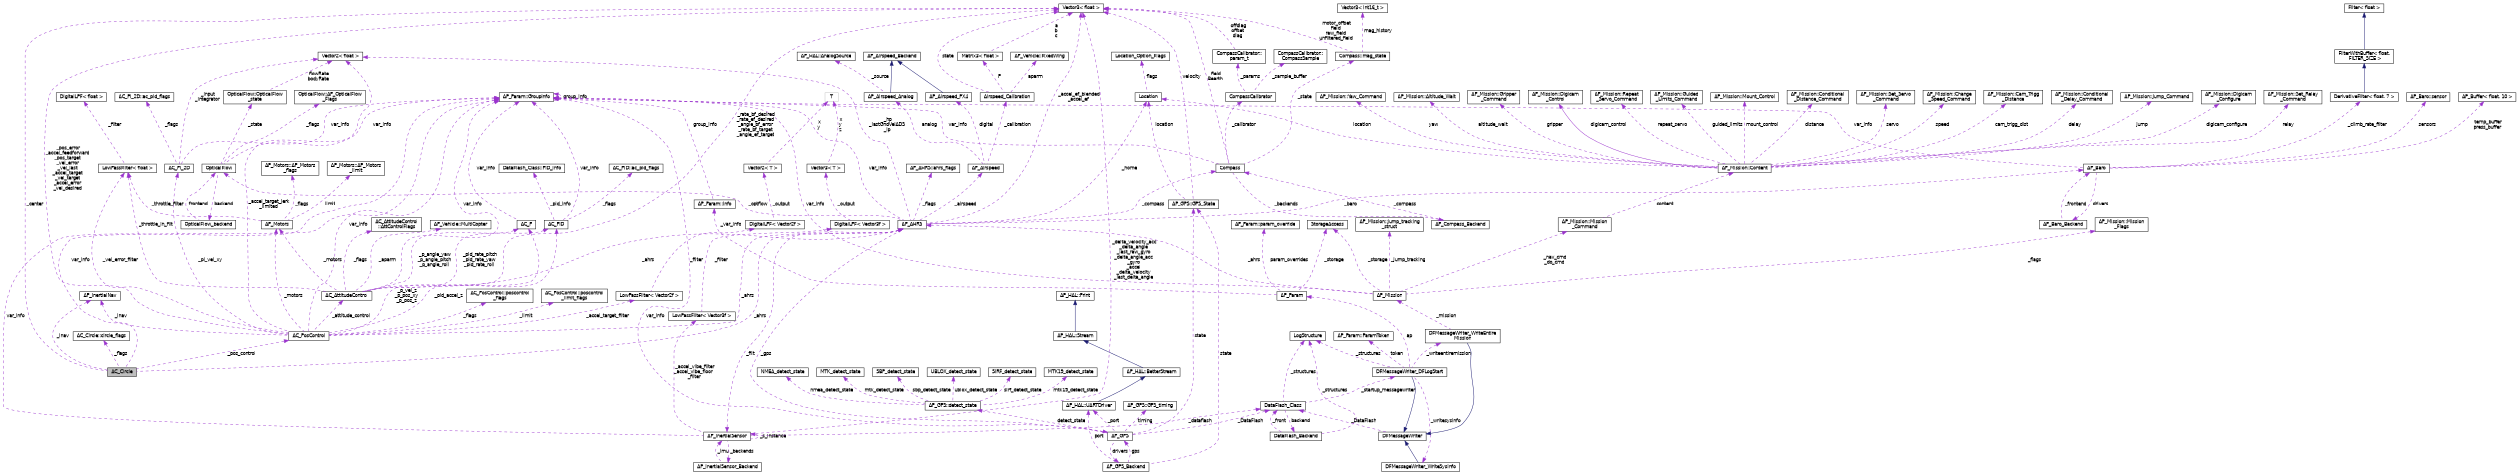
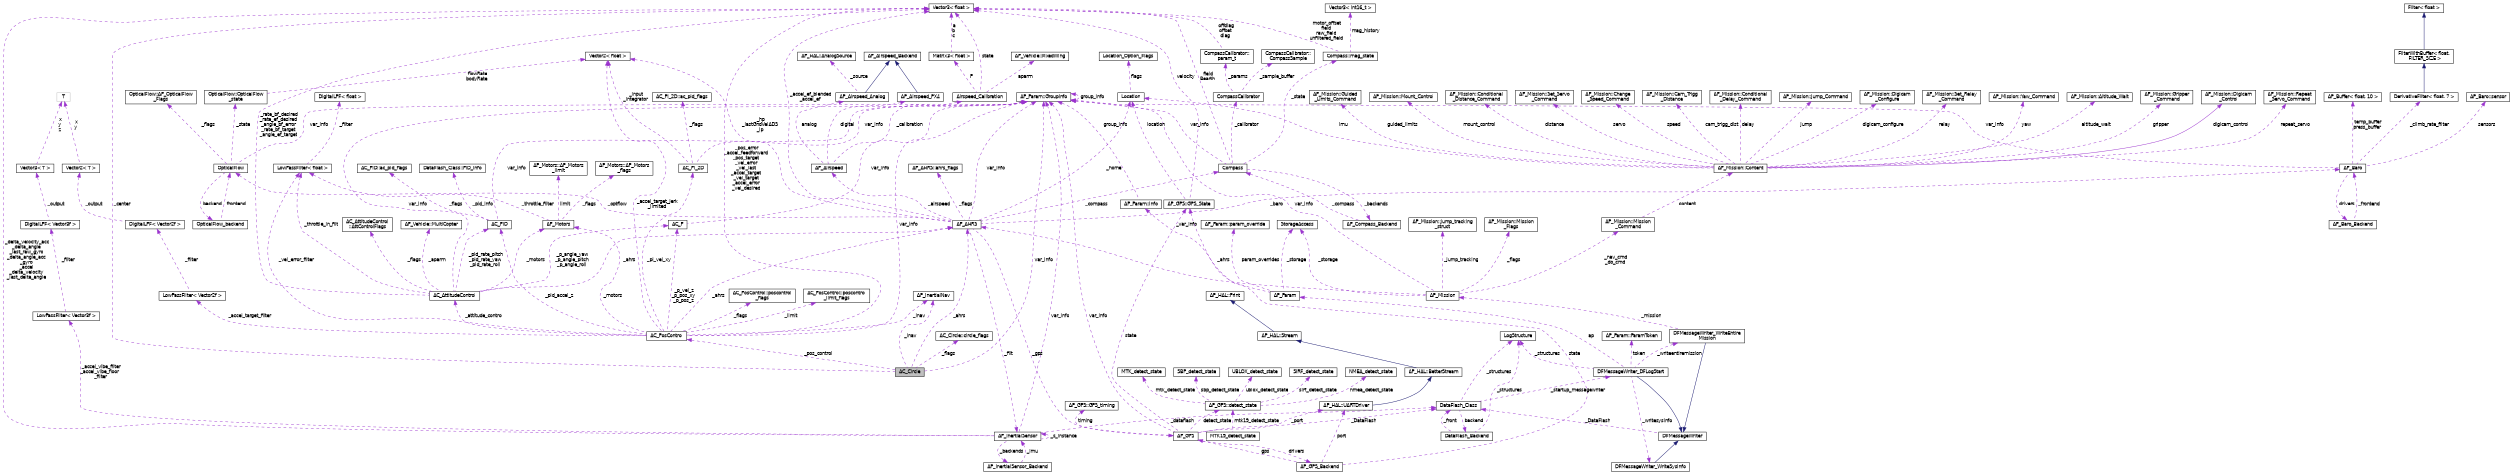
(1361, 125) -> (1343, 125)
(1024, 399) -> (1233, 423)
